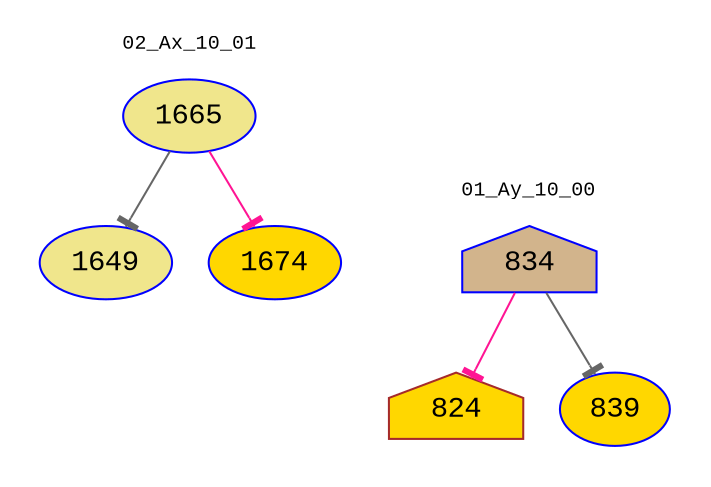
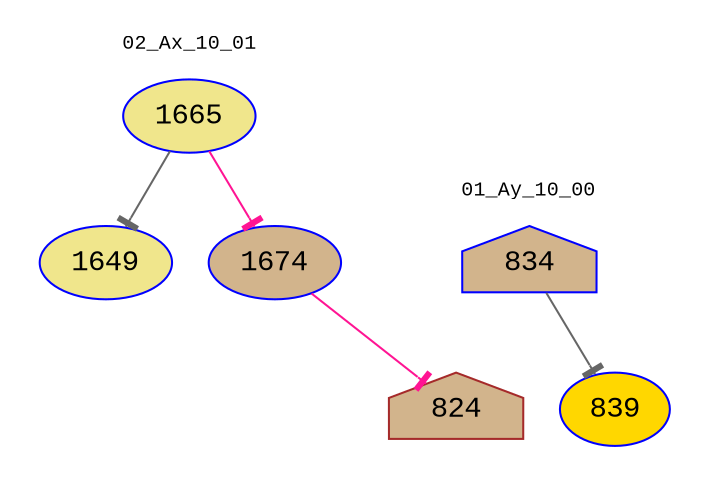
(275, 263) -> (275, 263)
(495, 331) -> (359, 331)
(456, 409) -> (456, 409)
